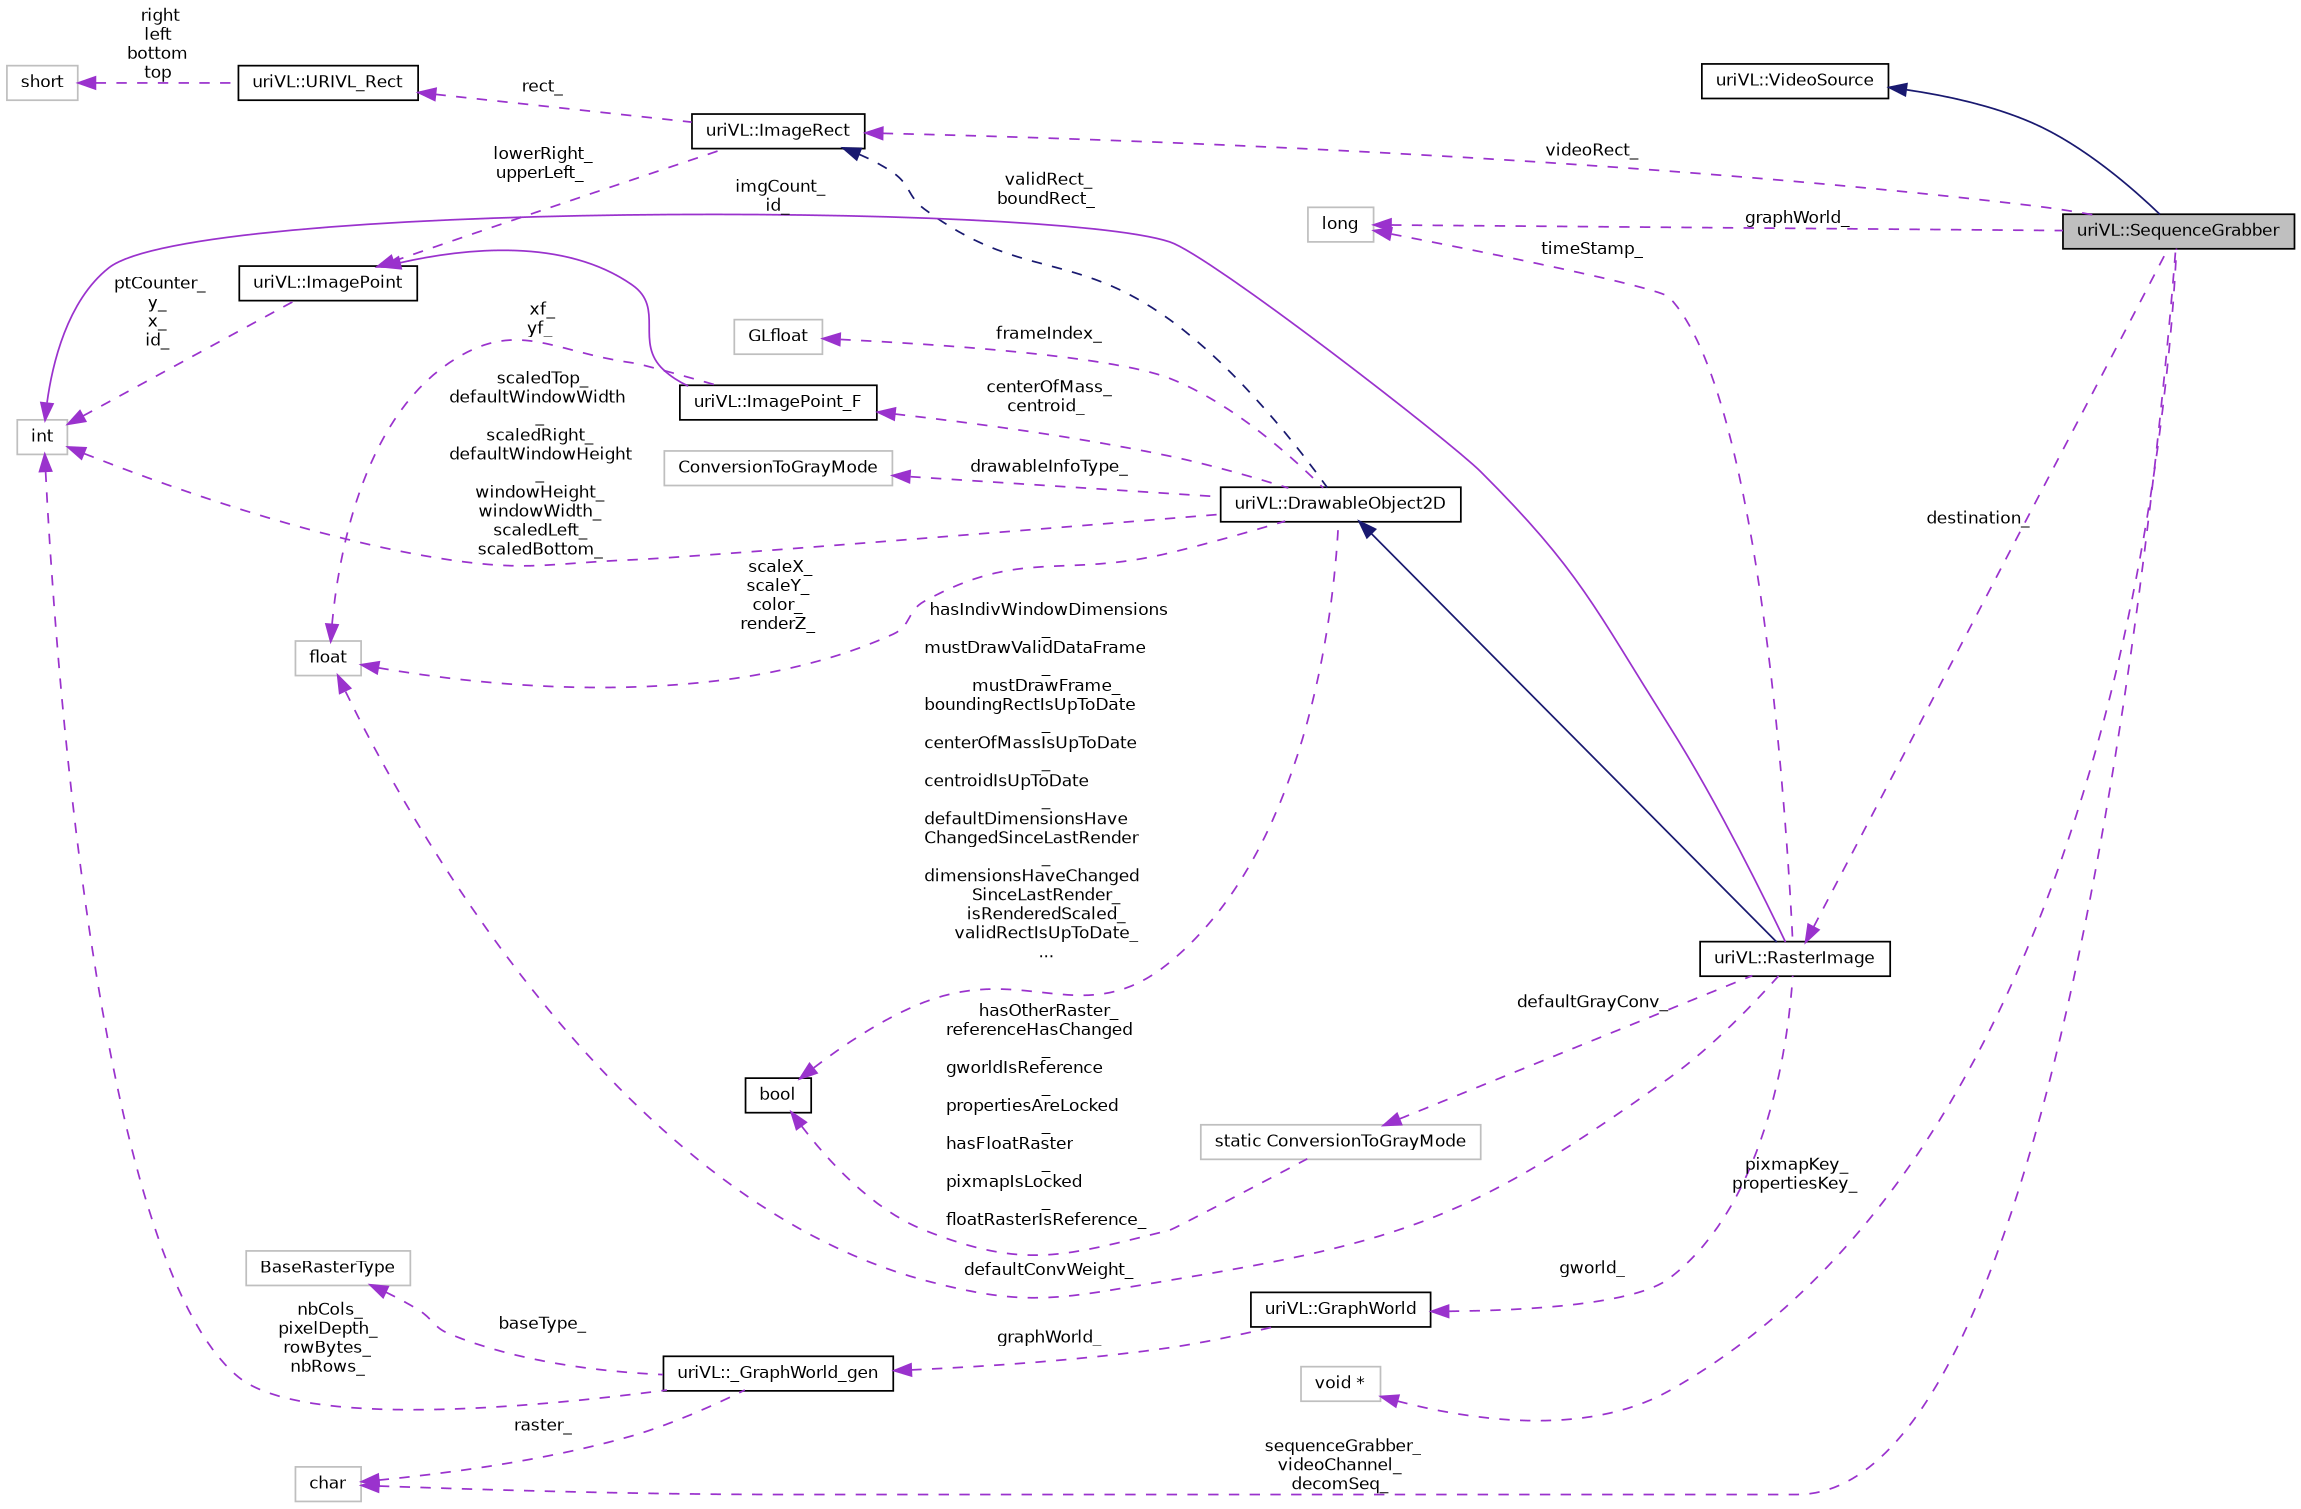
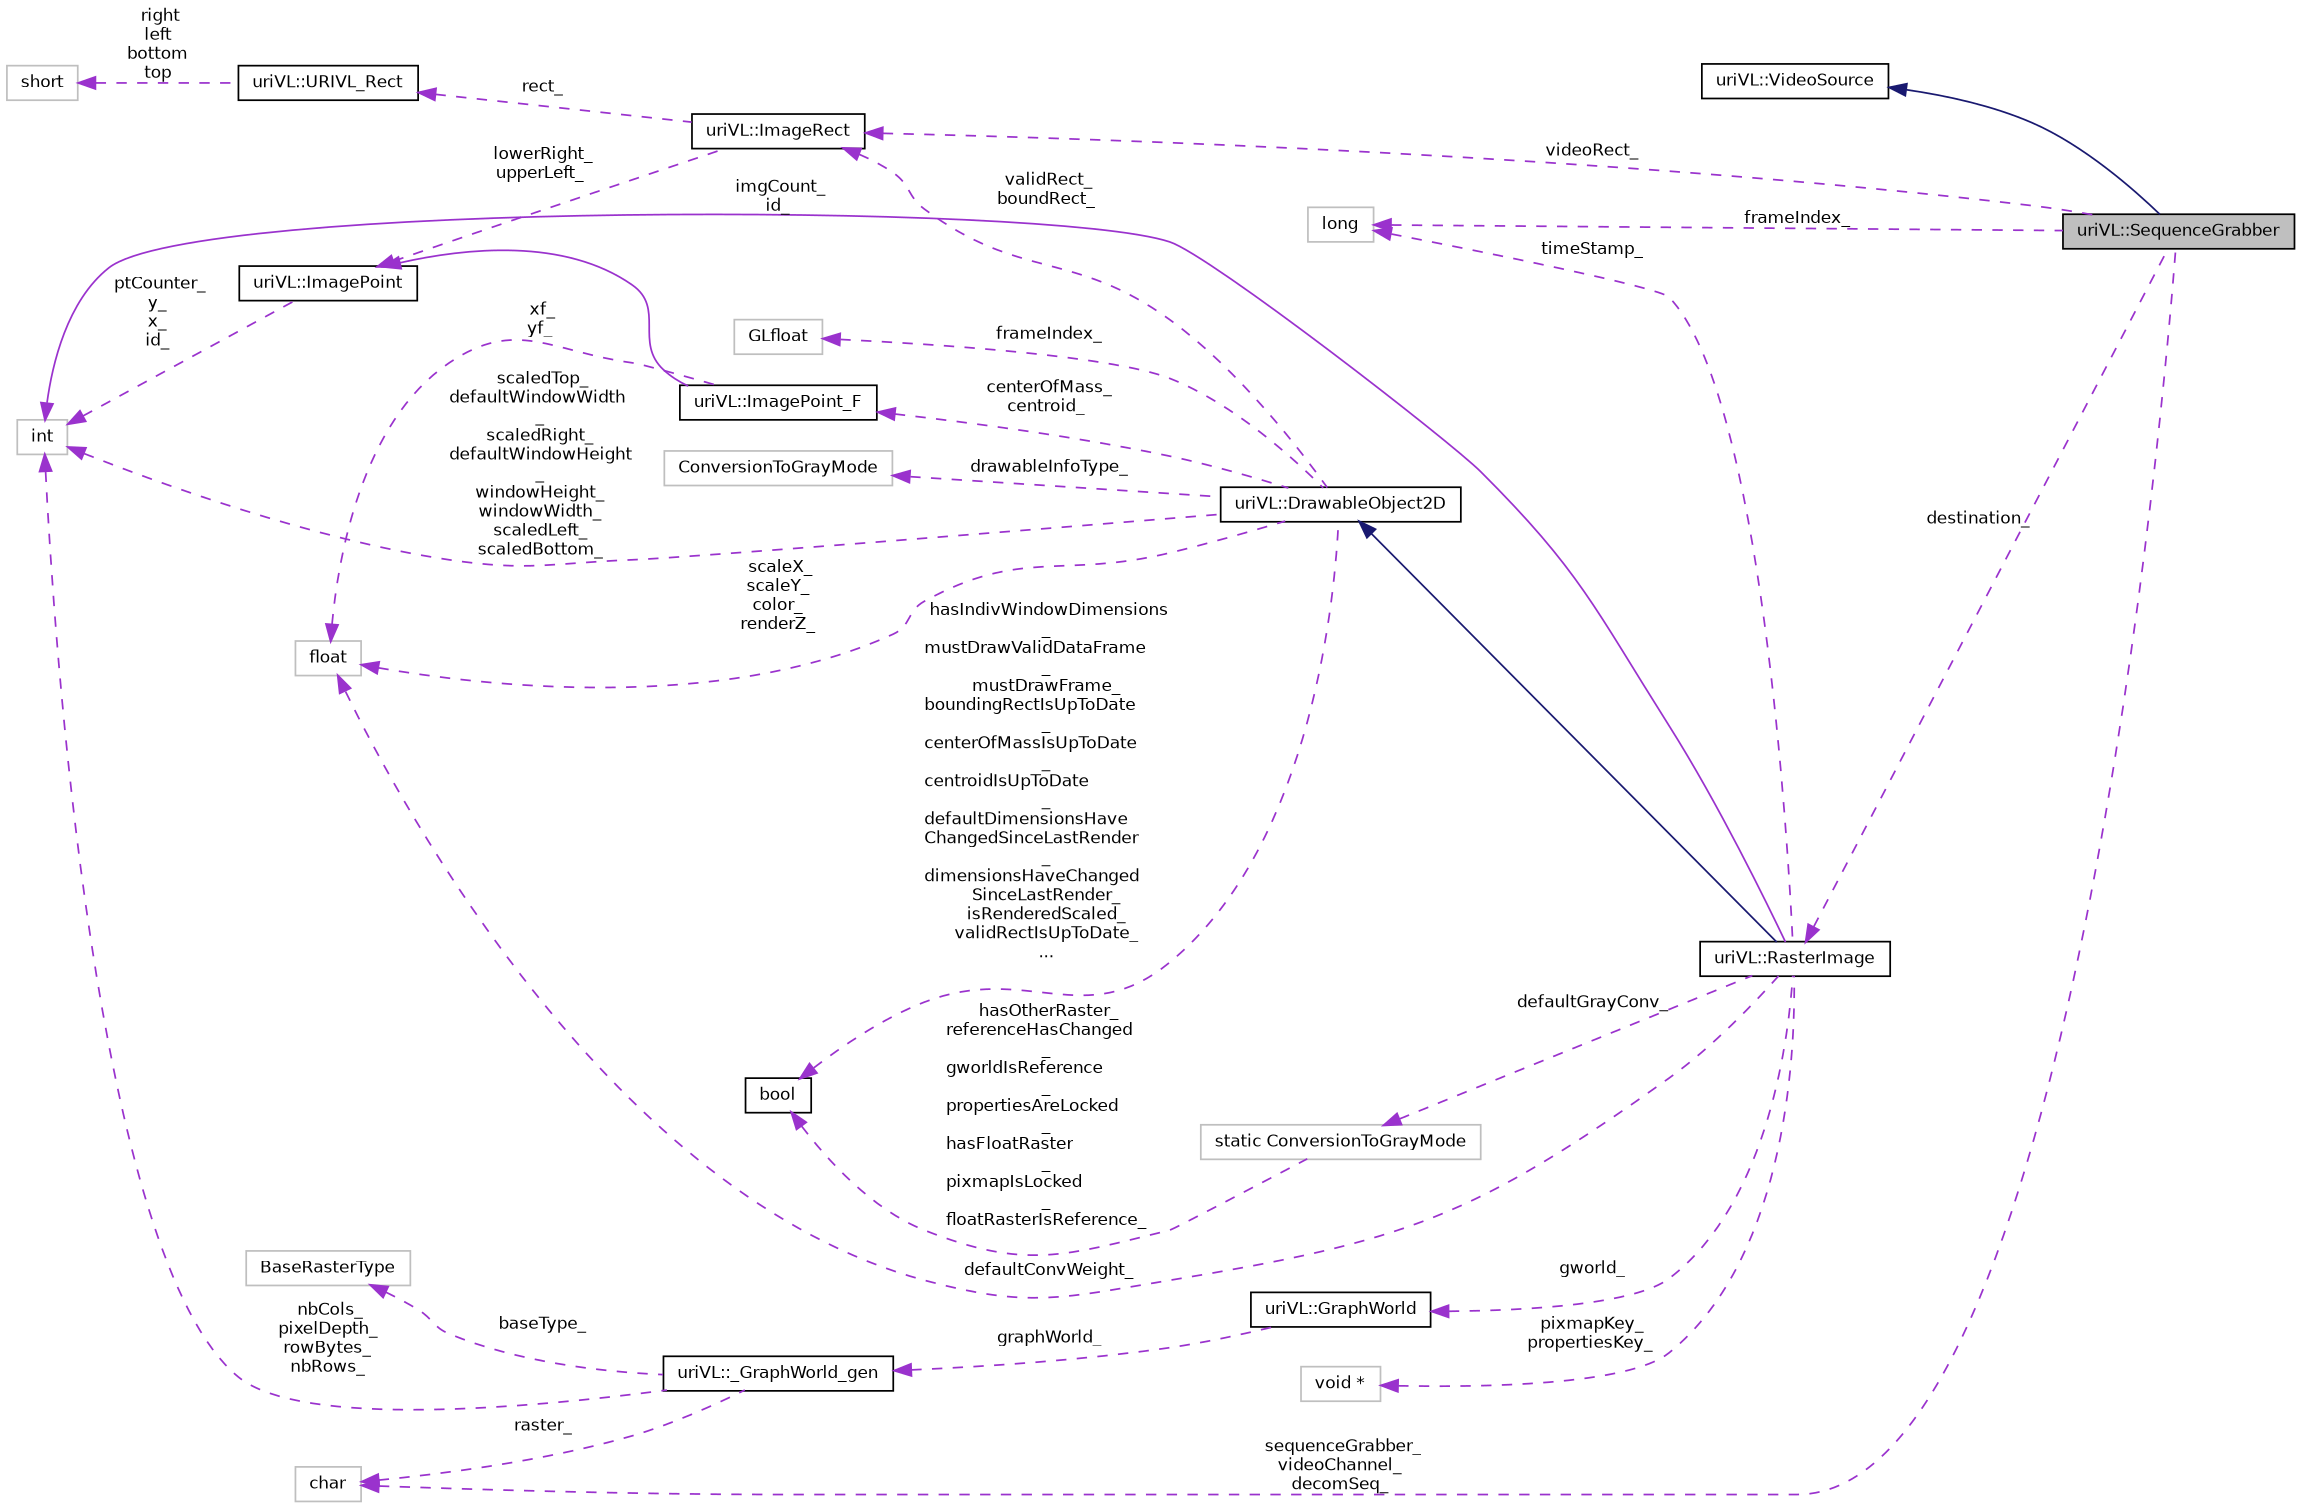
(1795, 219) -> (1795, 219)
(1115, 288) -> (1115, 288)
(1996, 1010) -> (1714, 1304)
